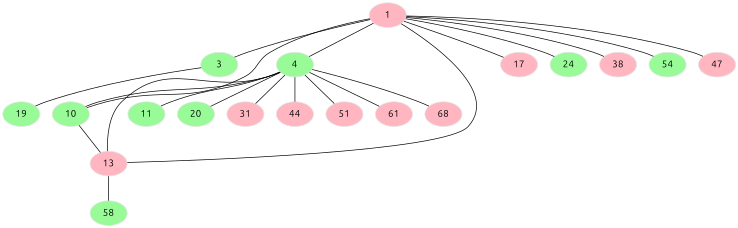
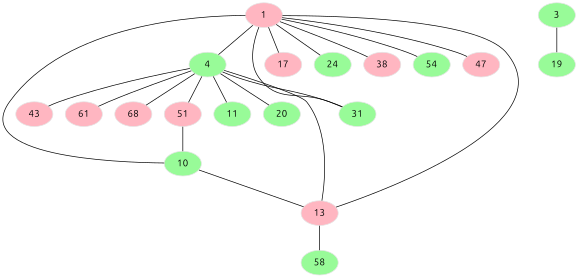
(278, 43) -> (258, 76)
(183, 89) -> (183, 139)
(245, 114) -> (357, 114)
(295, 114) -> (34, 114)
